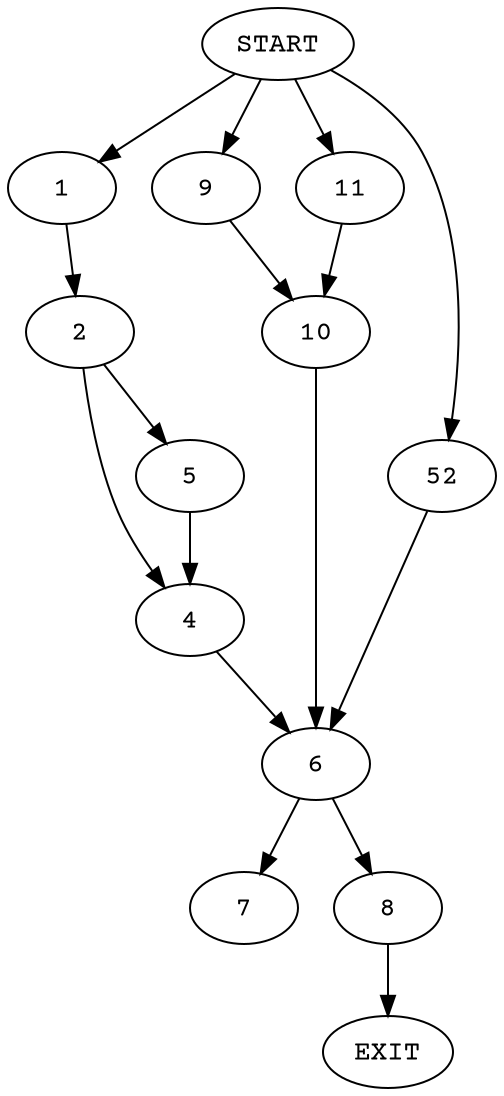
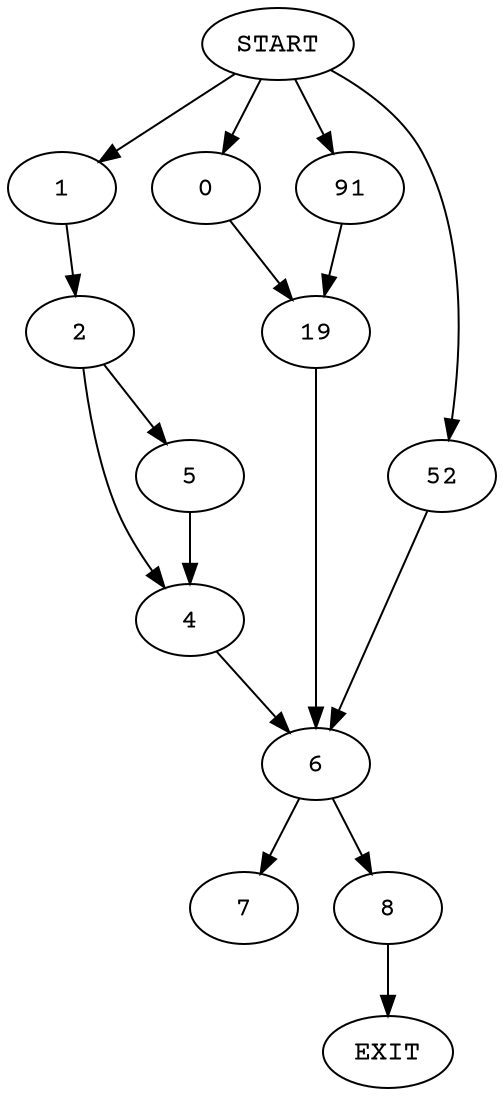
(206, 188) -> (206, 188)
(350, 188) -> (350, 188)
(316, 332) -> (316, 332)
